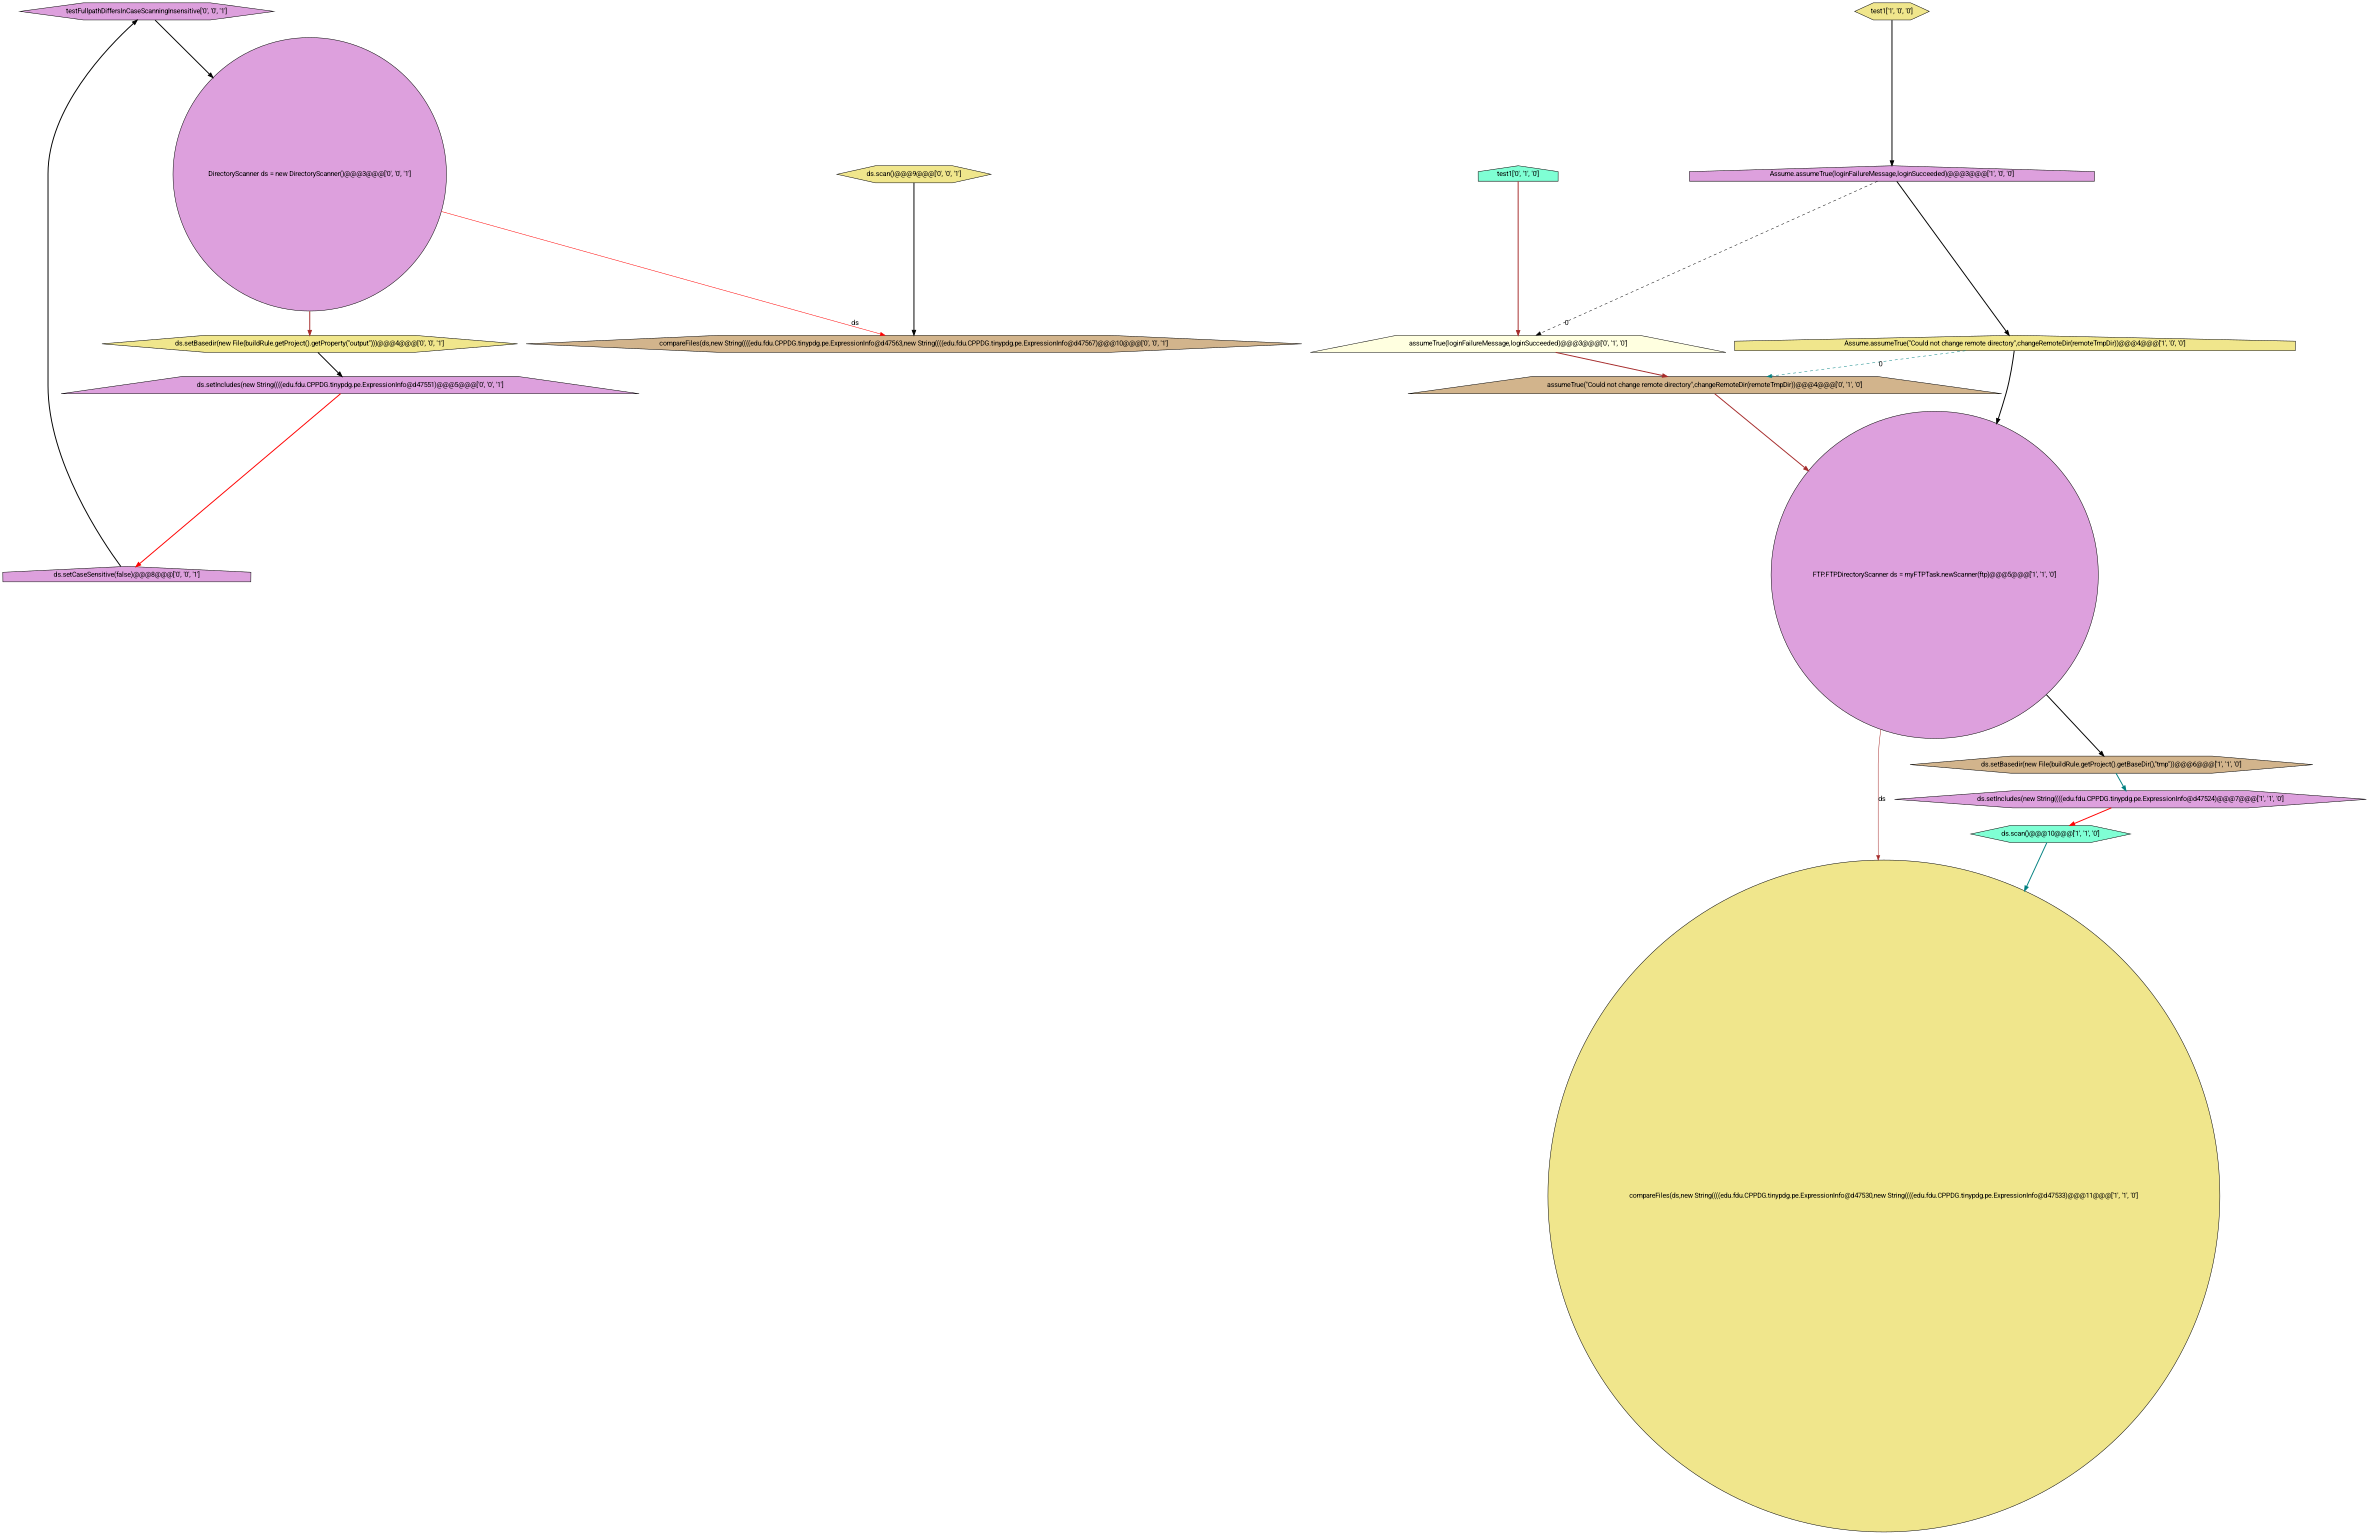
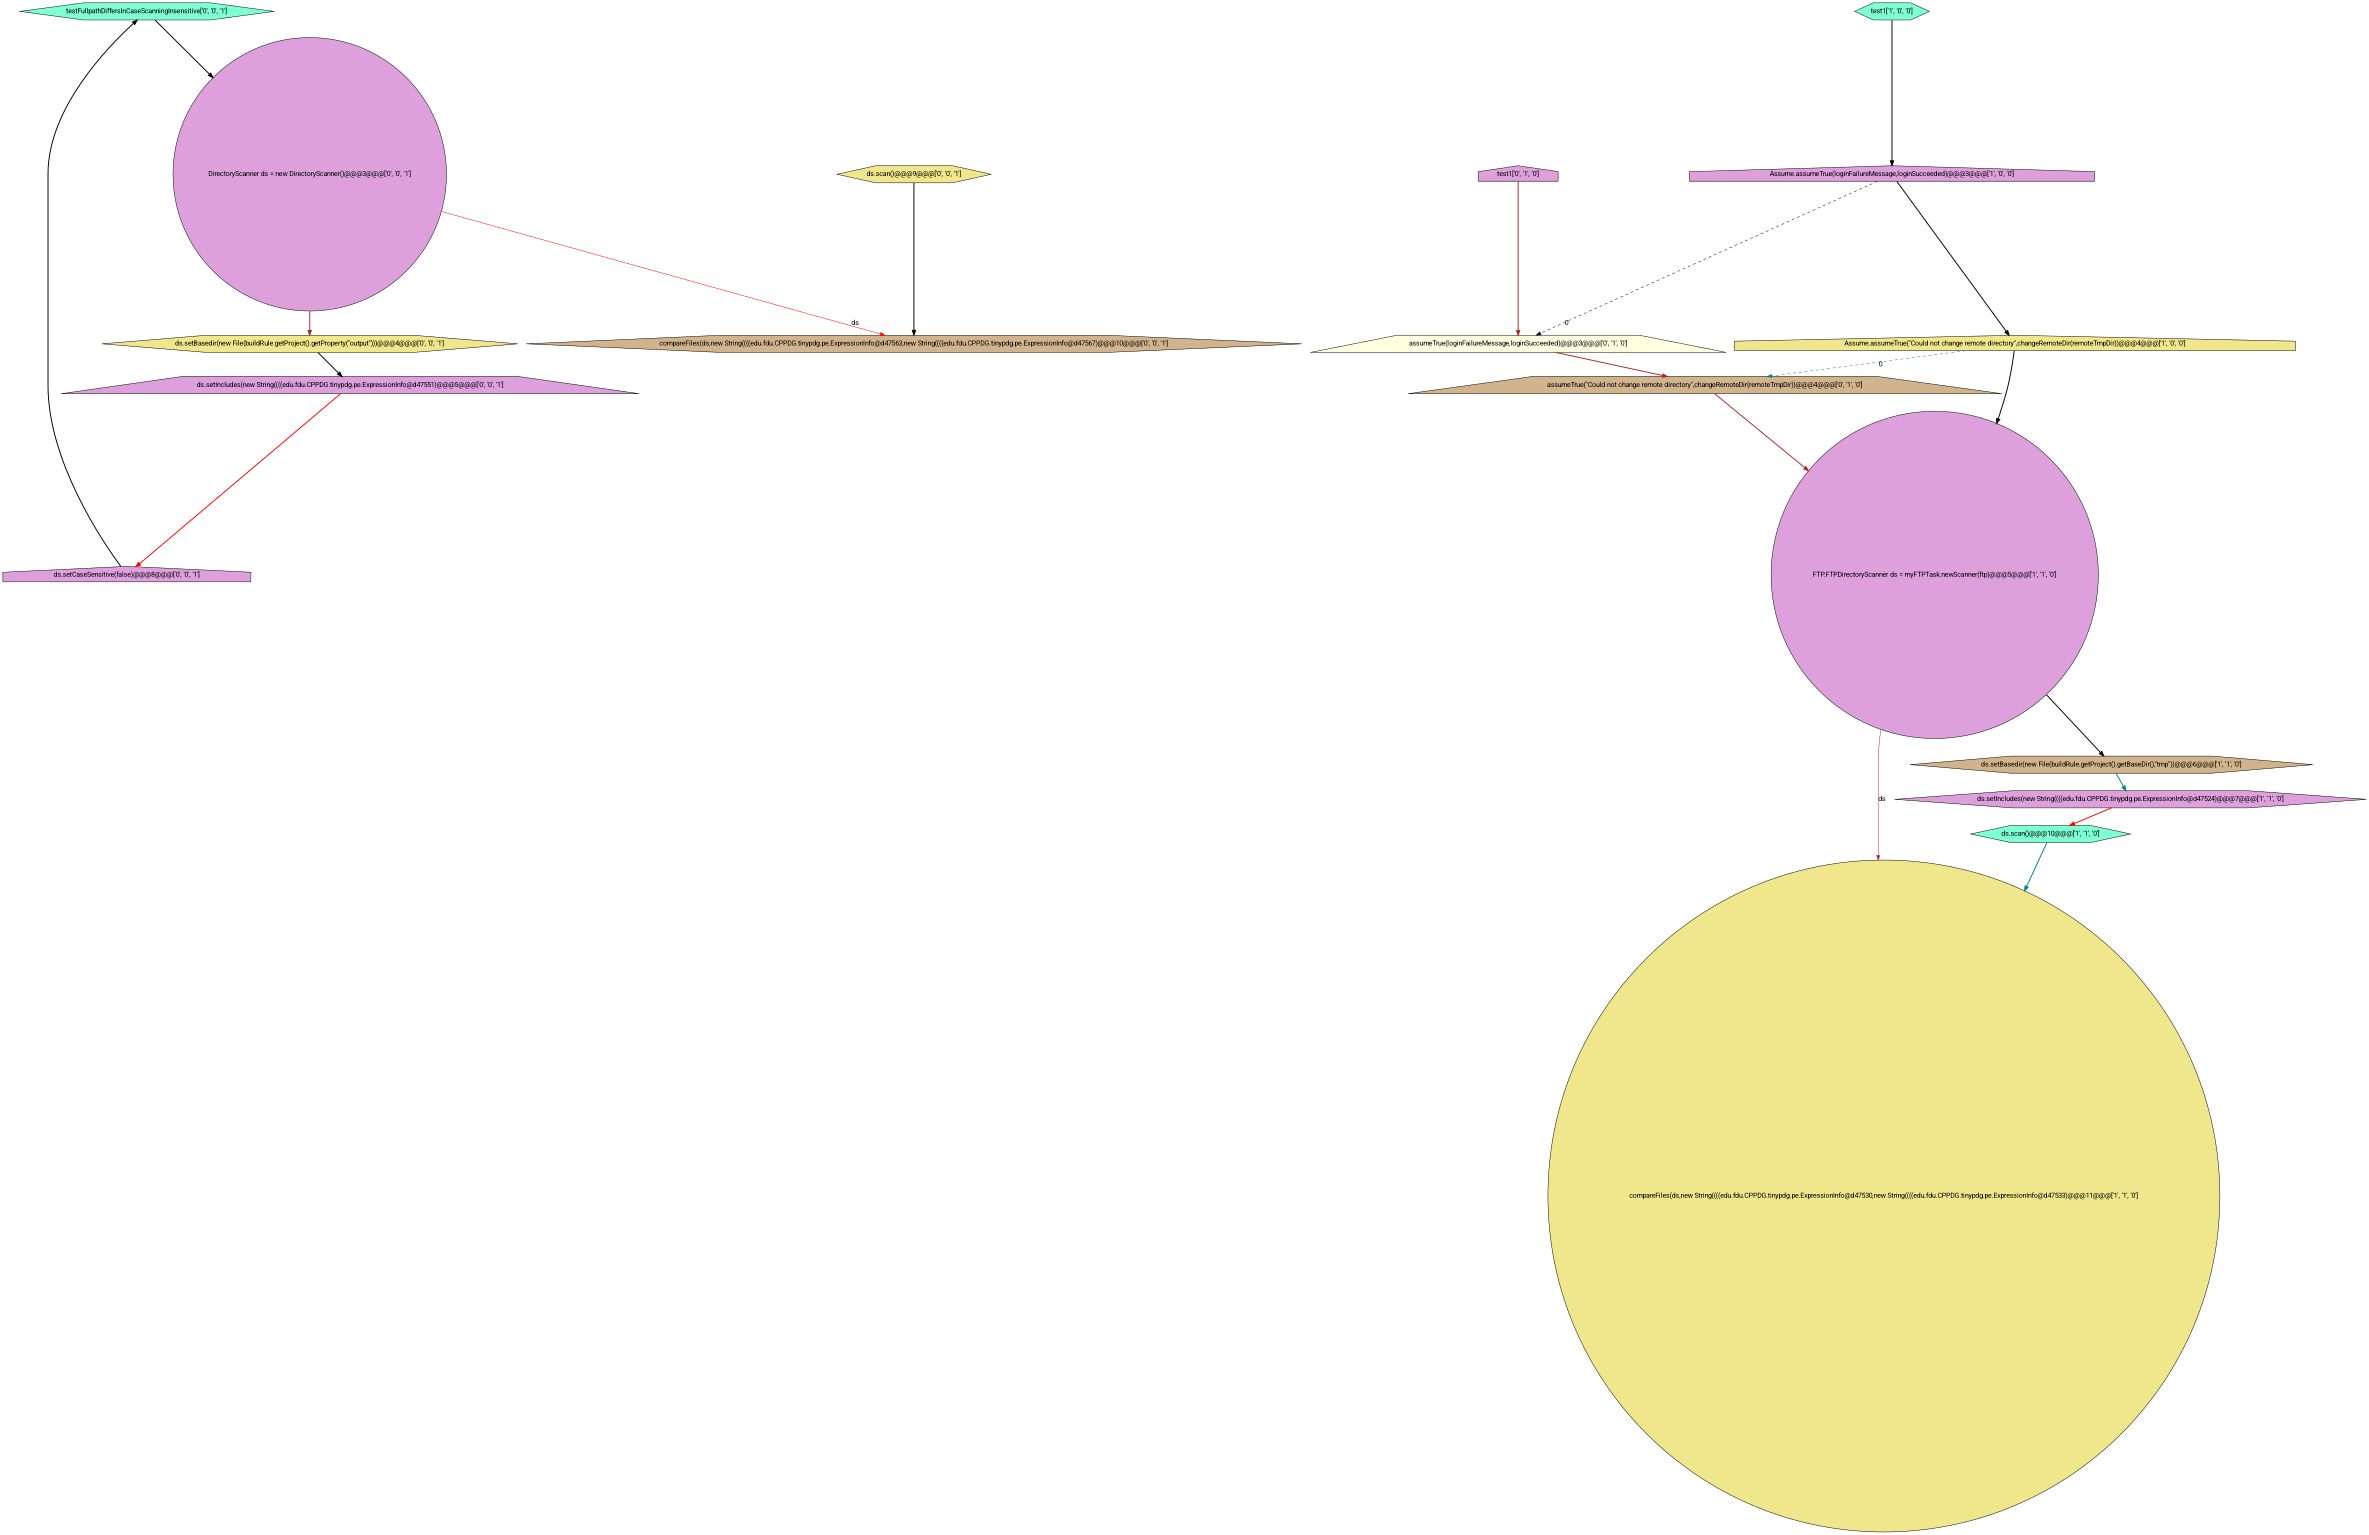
(147, 11) -> (147, 11)
(1892, 11) -> (1892, 11)
(1518, 174) -> (1518, 174)
